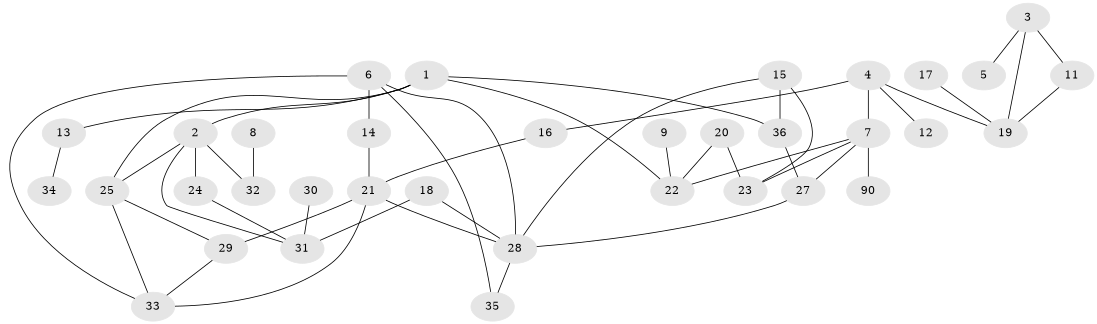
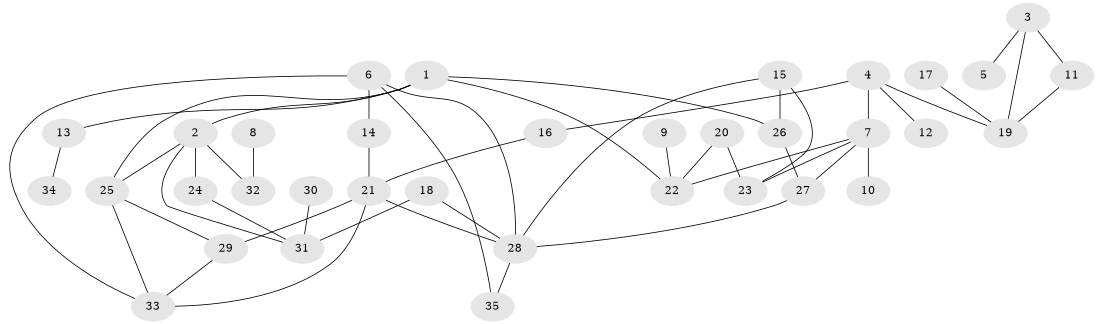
(780, 133) -> (780, 133)
(868, 191) -> (868, 191)
